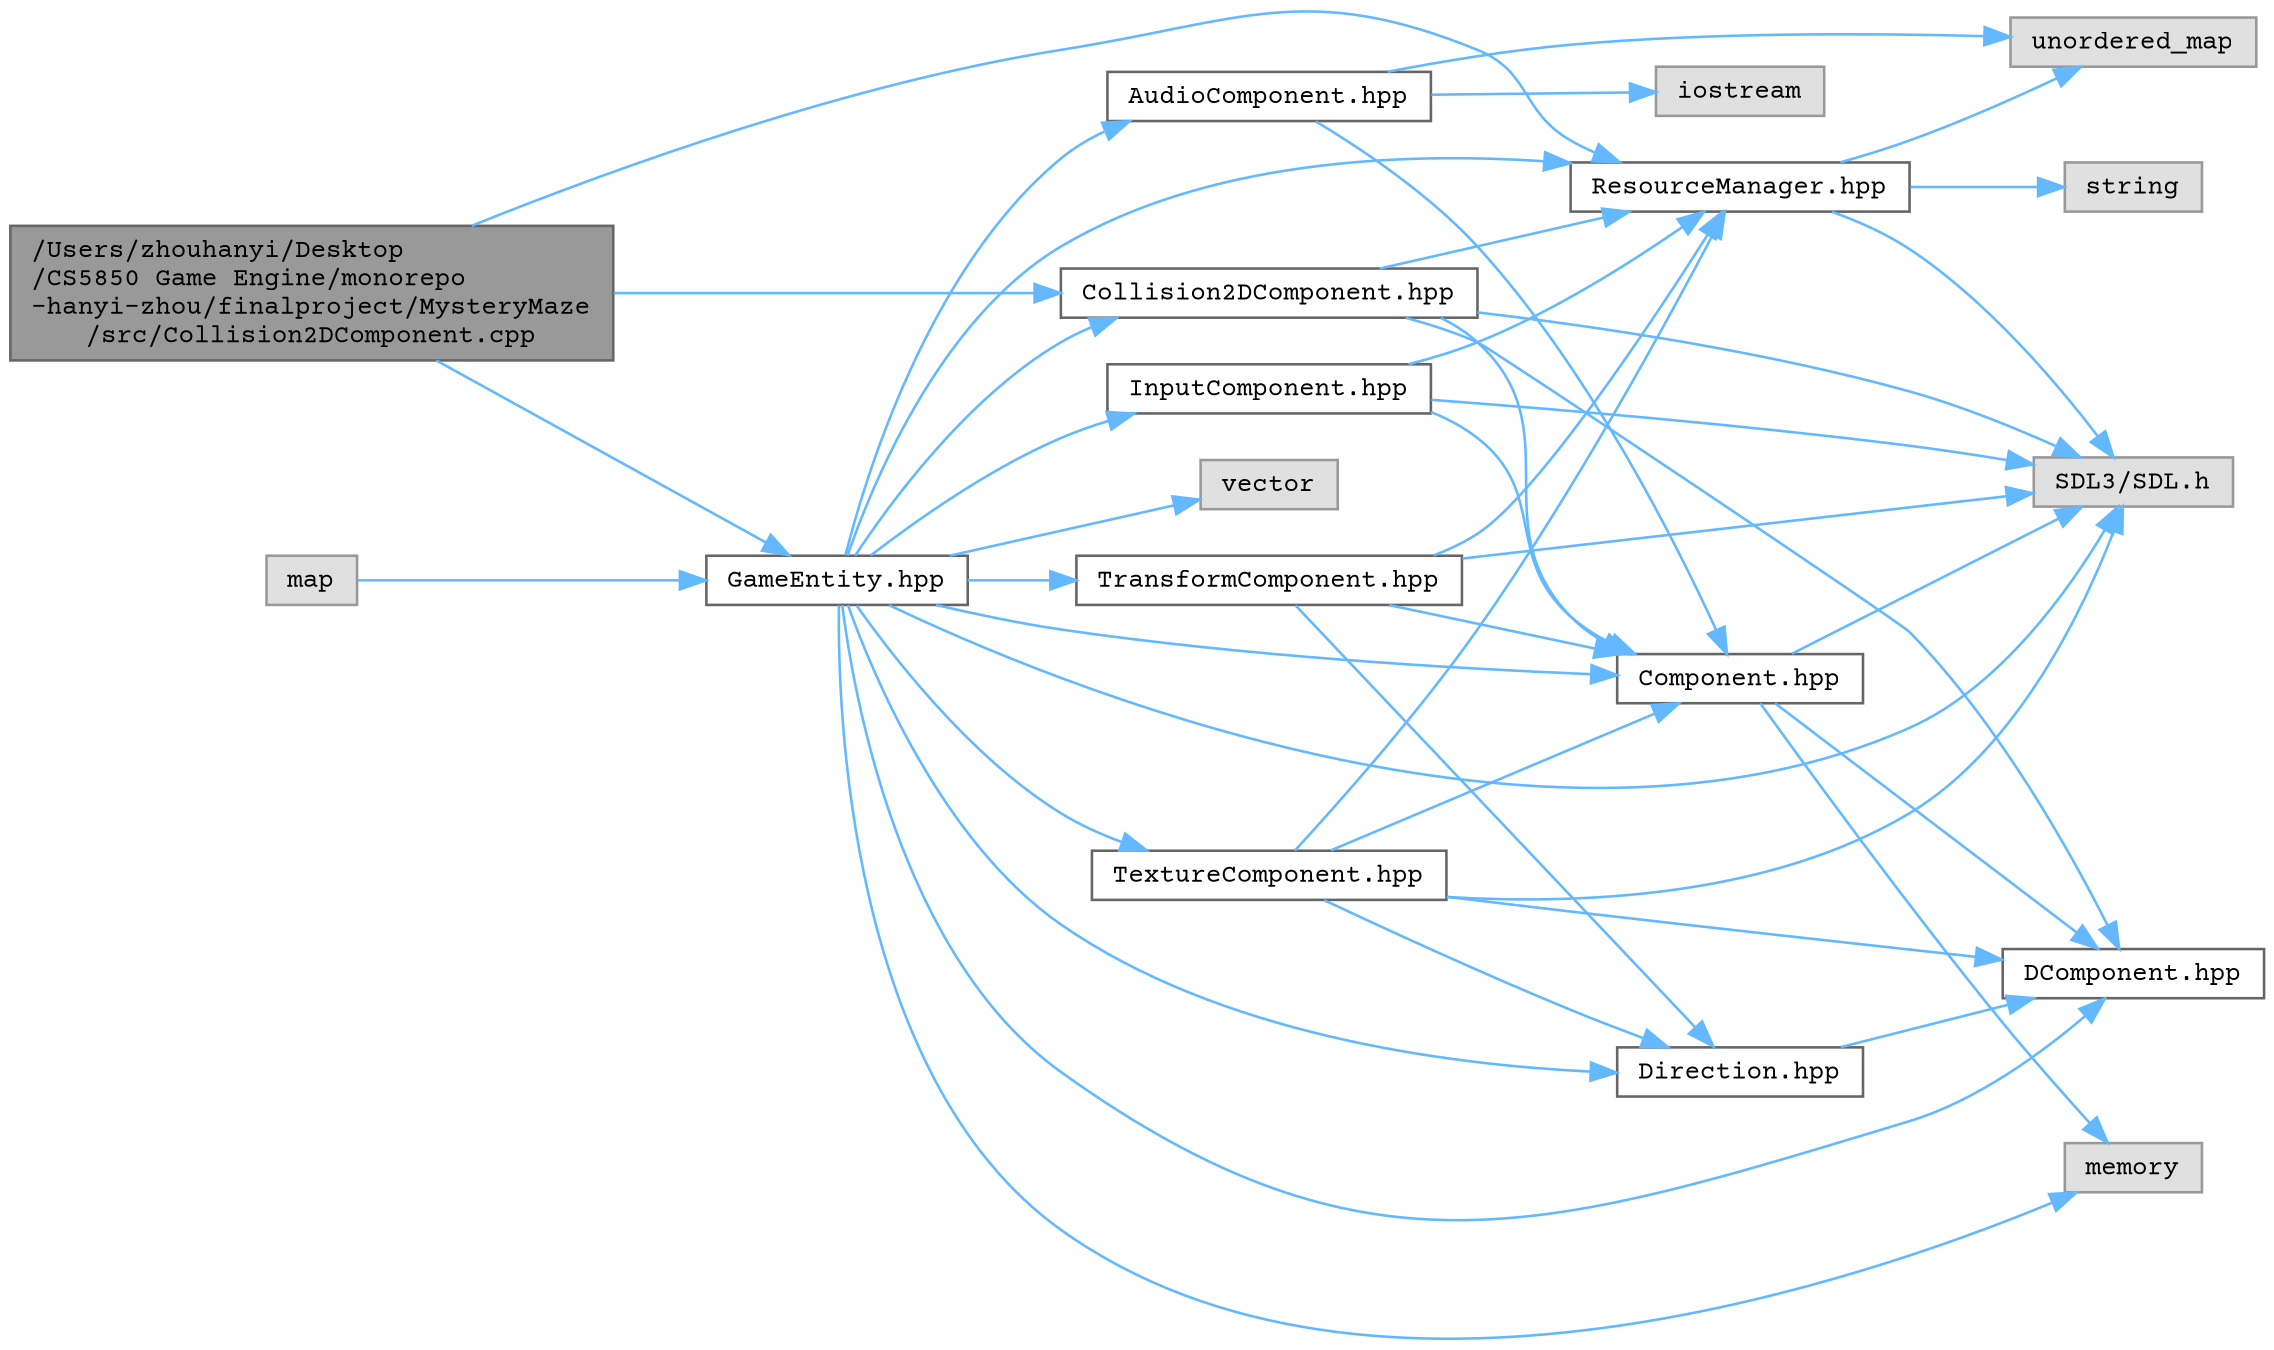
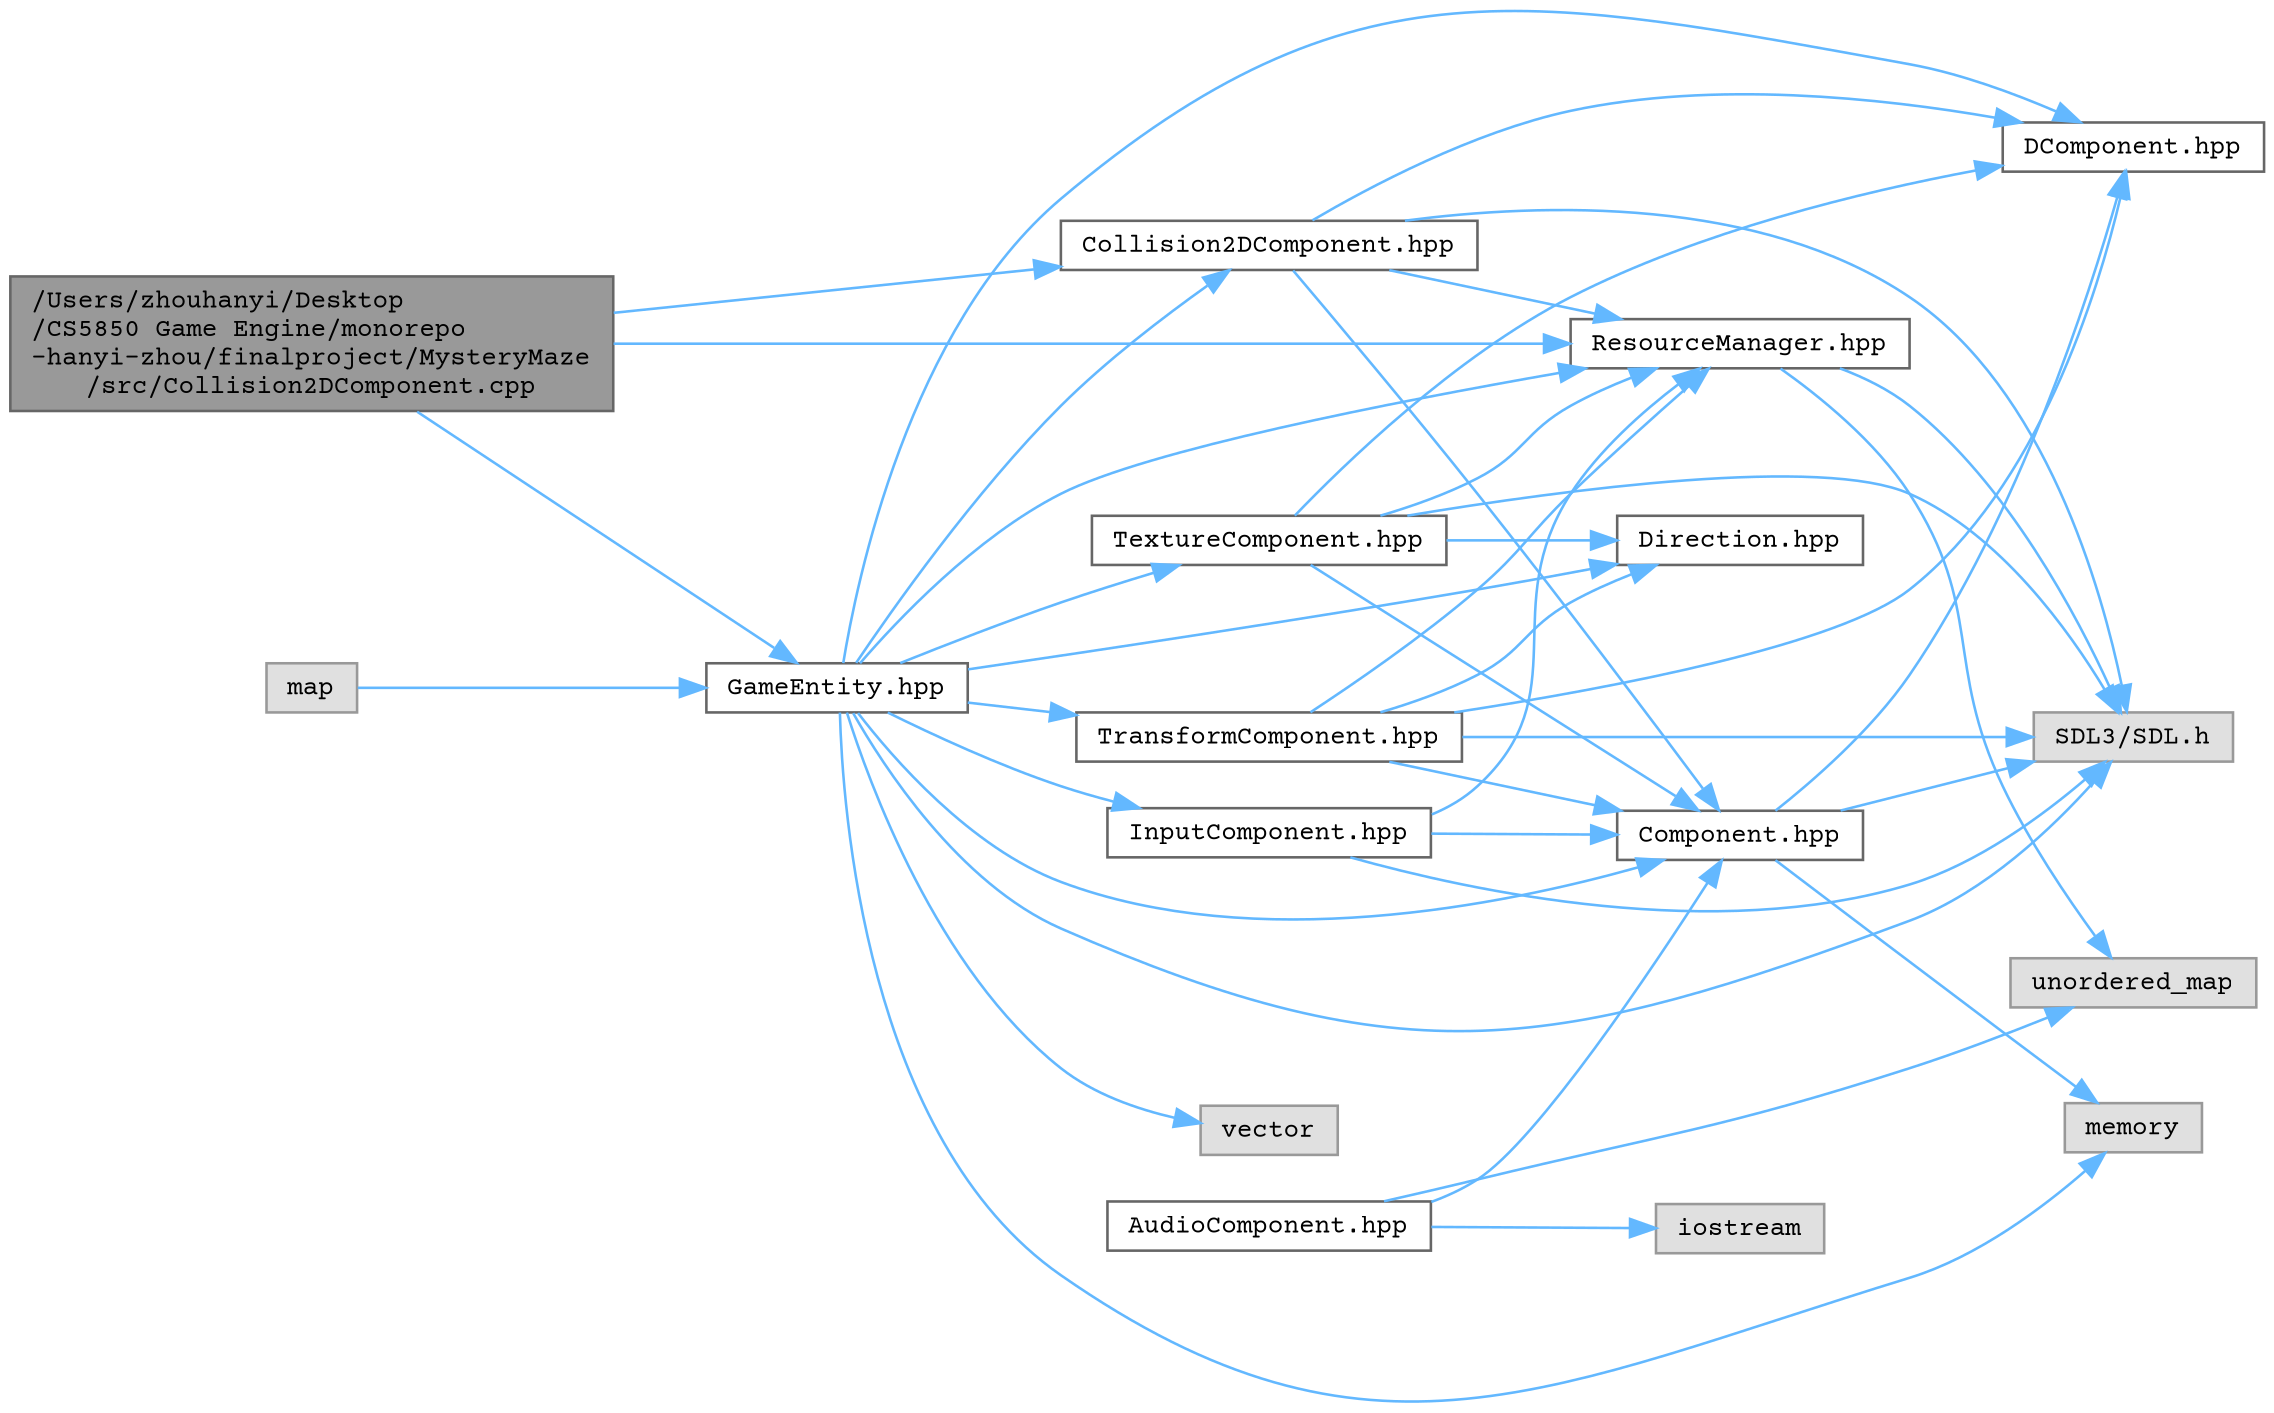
(2133, 187) -> none
(936, 318) -> none
(1924, 1026) -> (1900, 595)
